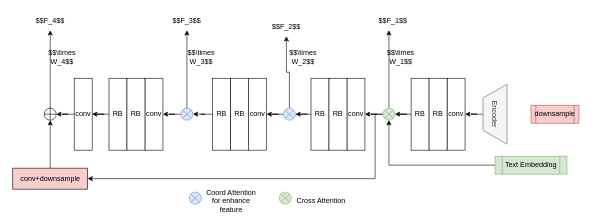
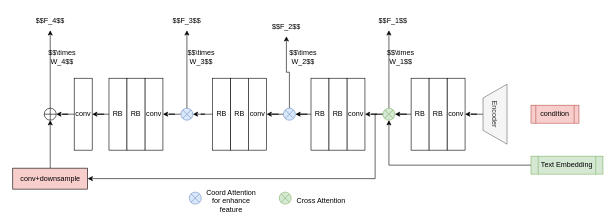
(555, 114) -> (555, 114)
(531, 165) -> (567, 165)
